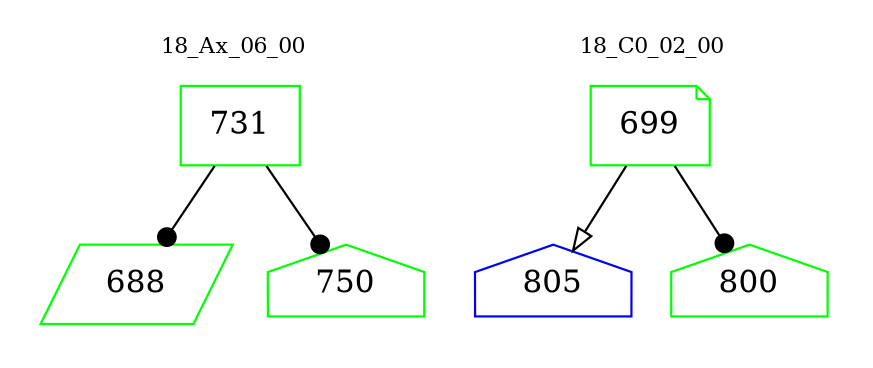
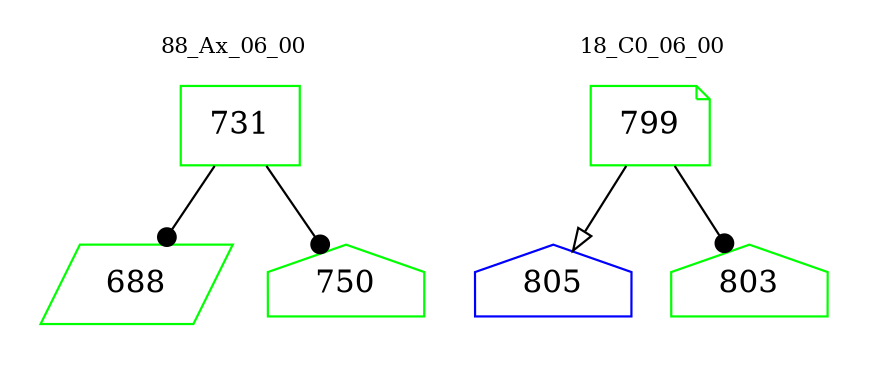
(234, 47) -> (234, 47)
(652, 47) -> (652, 47)
(650, 126) -> (650, 126)
(749, 284) -> (749, 284)
